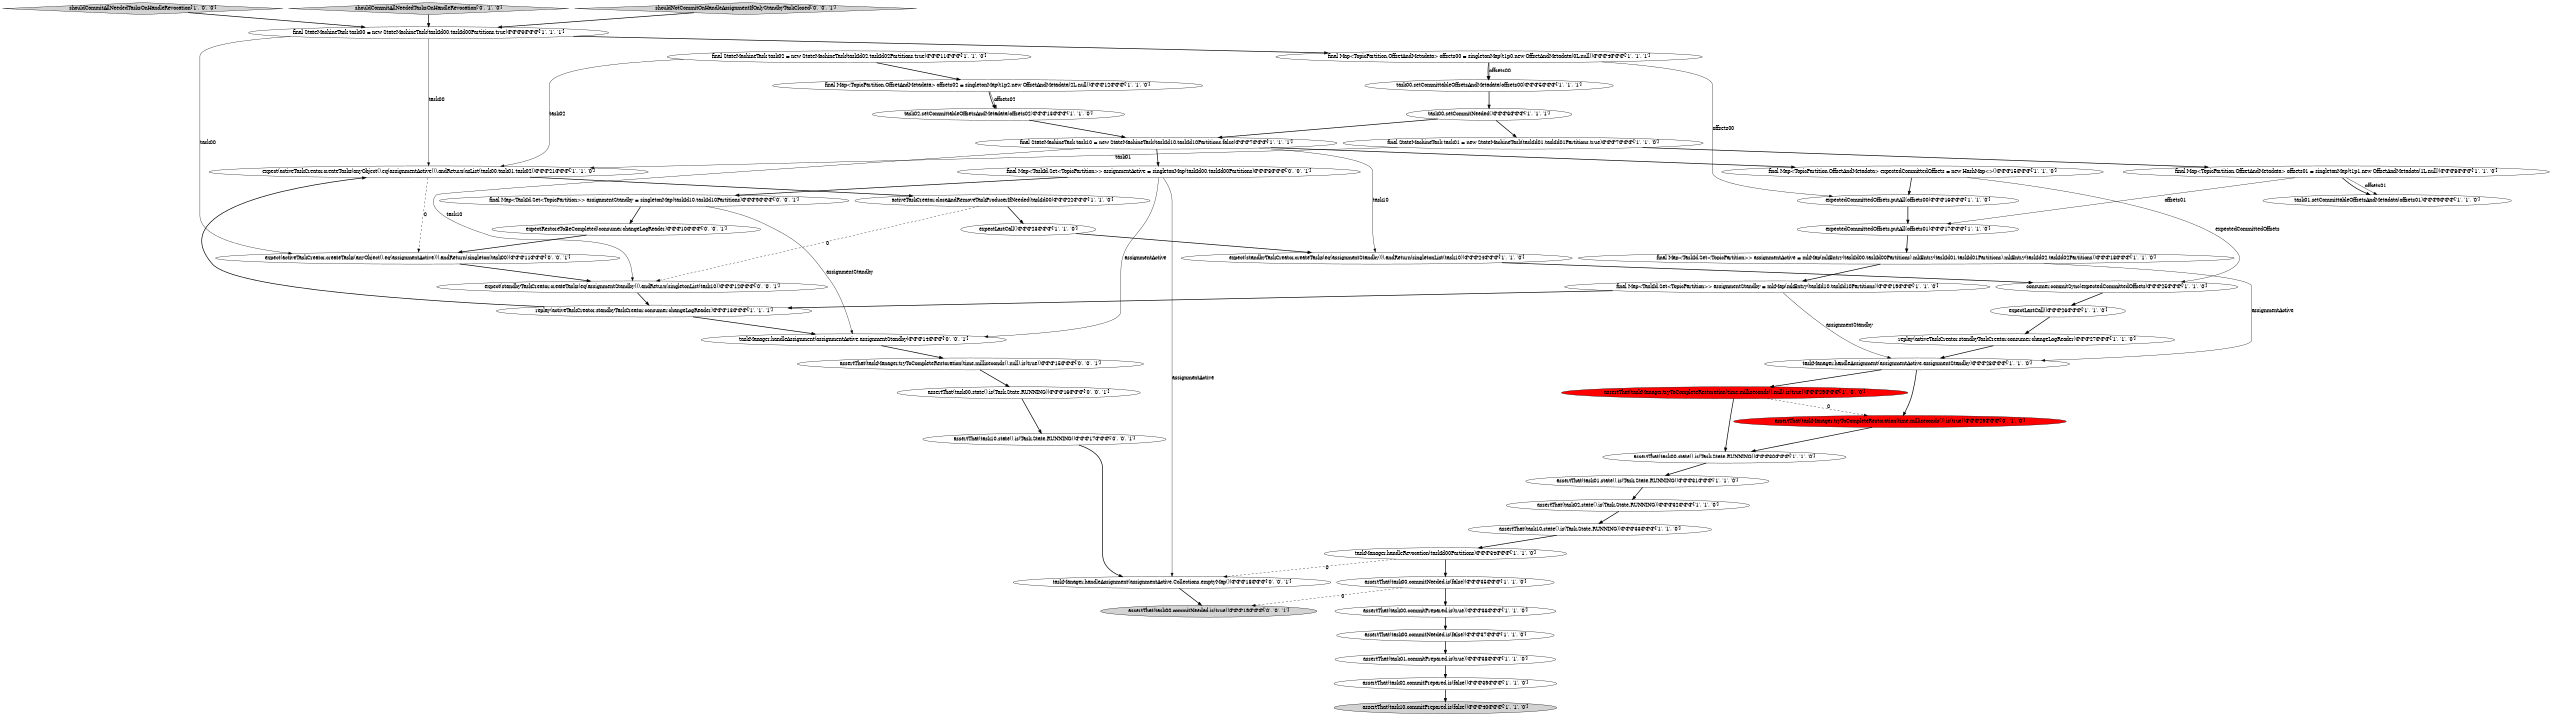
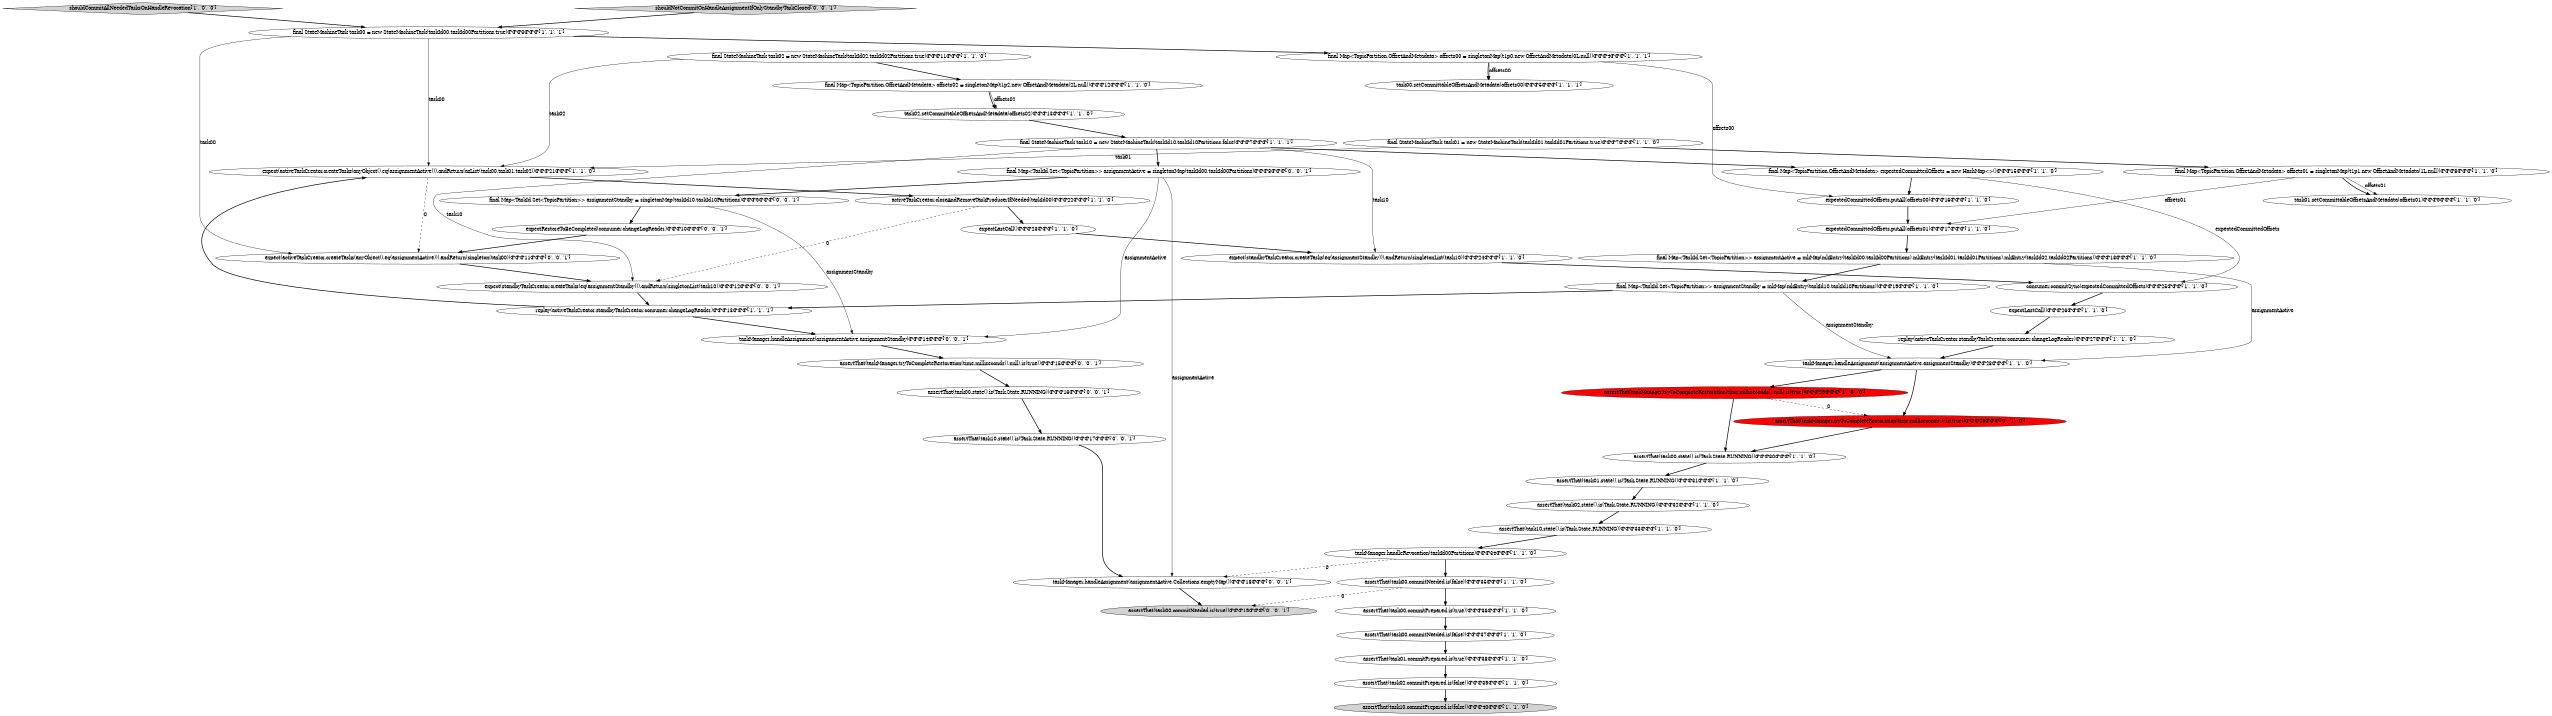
(429, 9) -> none
(1489, 114) -> none
